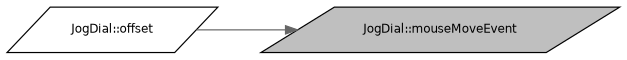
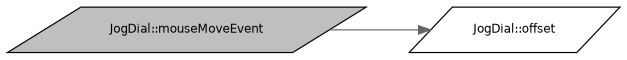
(241, 30) -> (374, 30)
